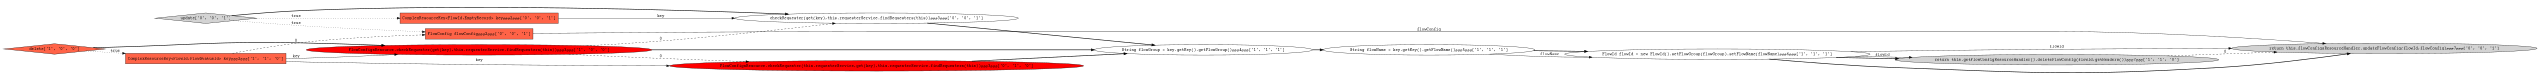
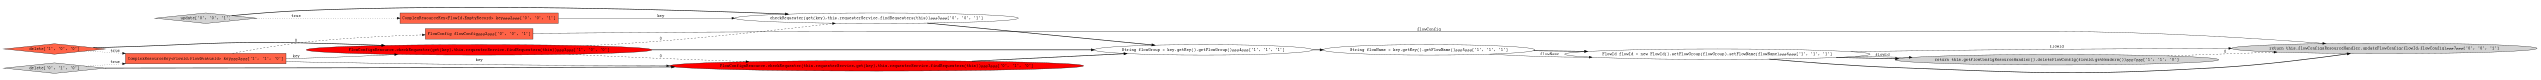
(328, 27) -> none
none -> (54, 68)
